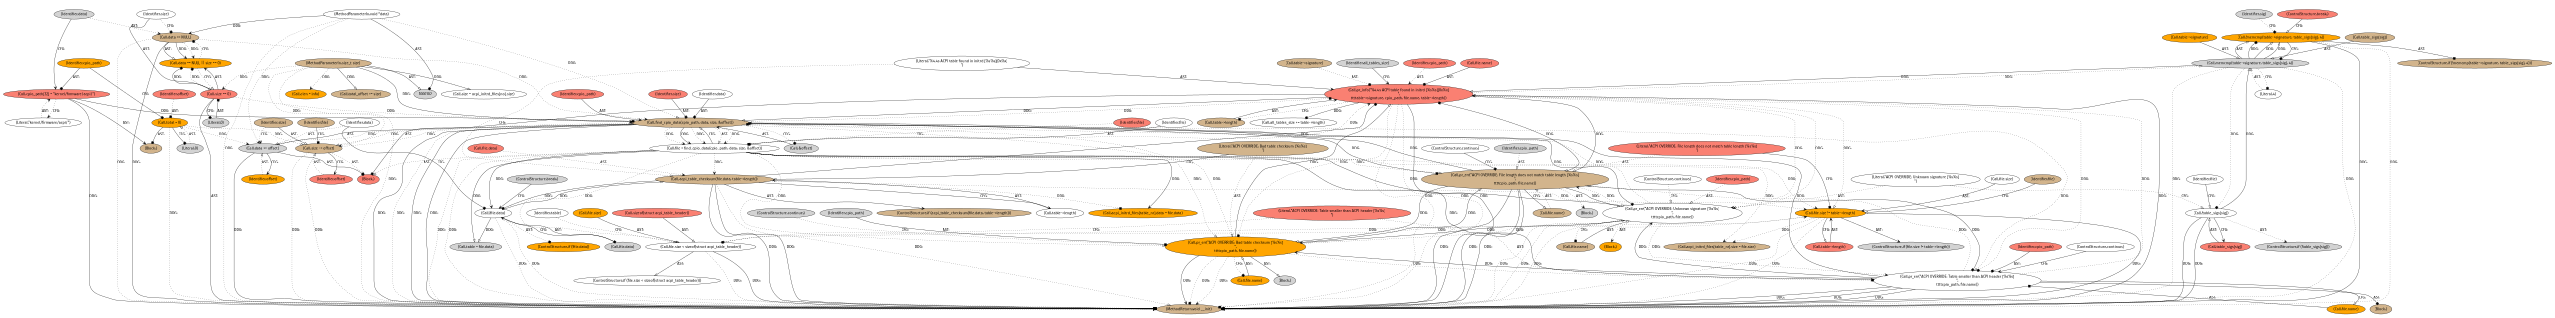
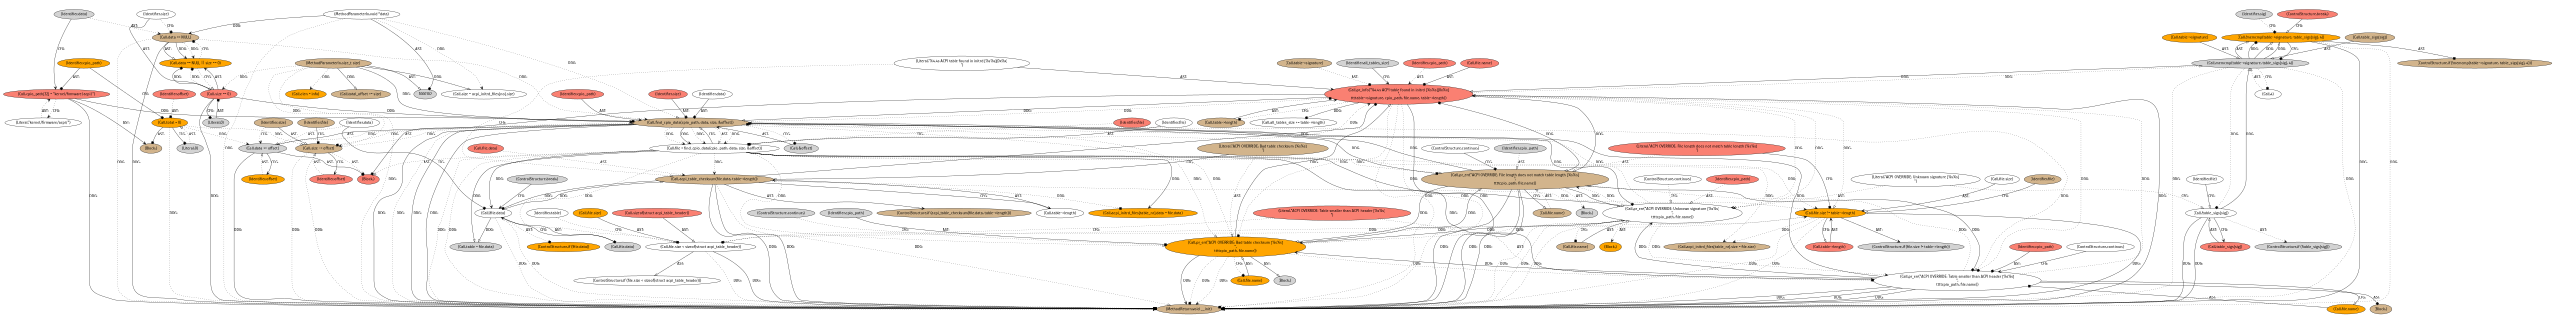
(273, 62) -> (432, 48)
(2268, 94) -> (2268, 94)
(432, 115) -> (432, 115)
(485, 127) -> (485, 127)
(215, 196) -> (215, 196)
(537, 199) -> (537, 199)
